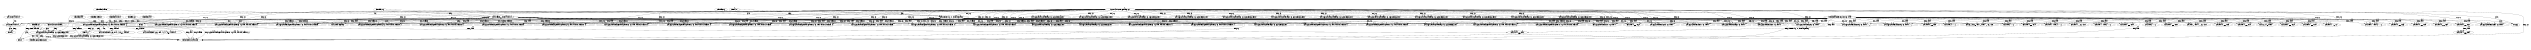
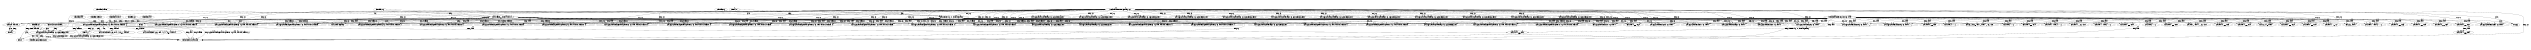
(1120, 10) -> (1120, 10)
(14, 17) -> none
(14, 25) -> (14, 25)
none -> (2351, 25)
